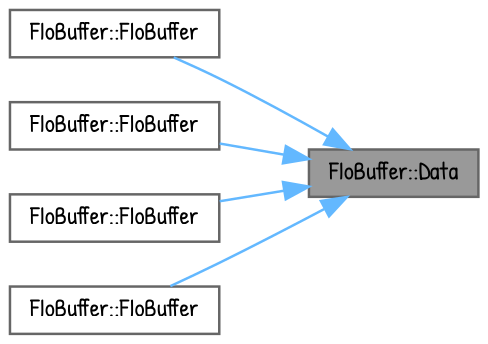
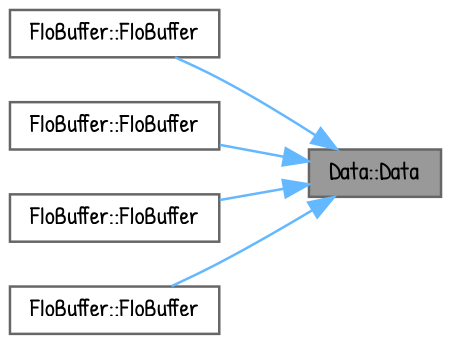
(394, 173) -> (375, 173)
